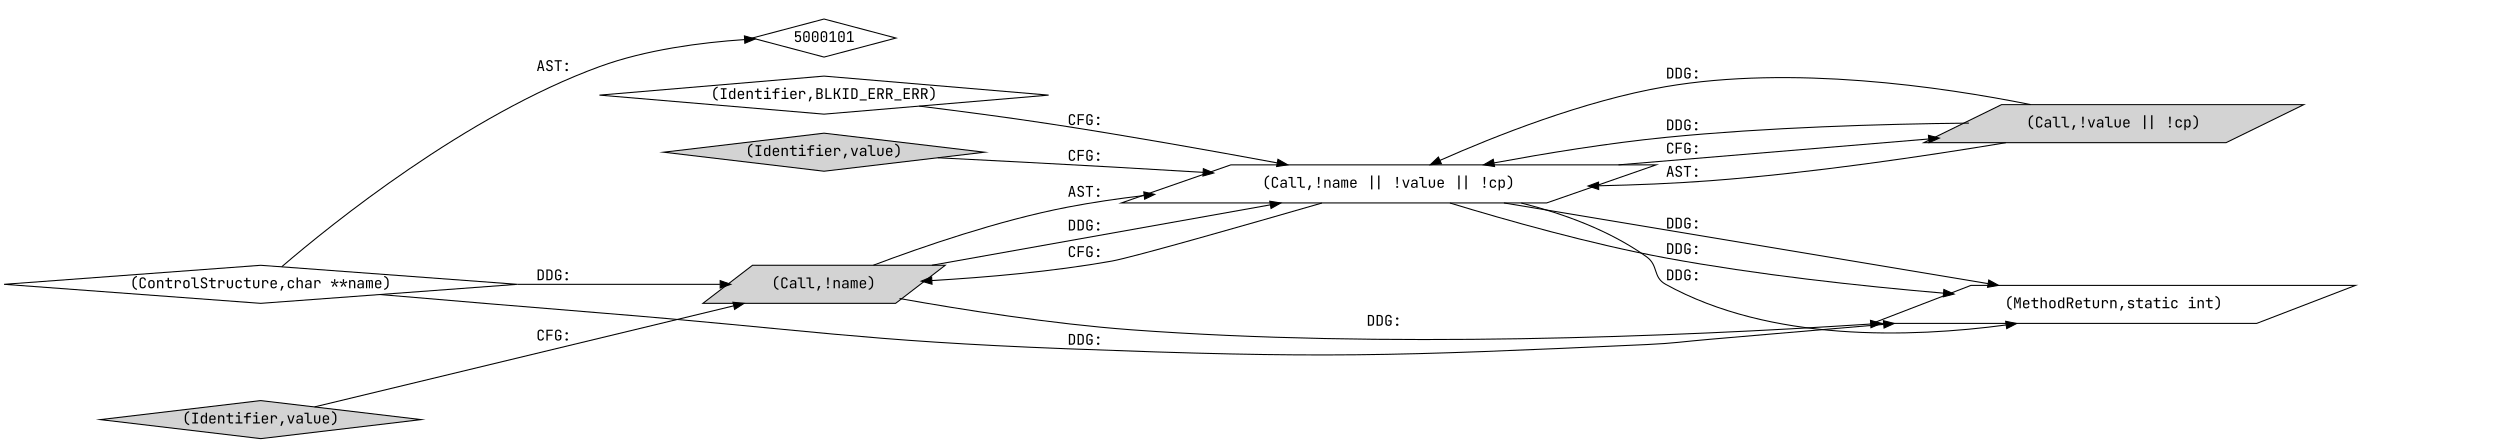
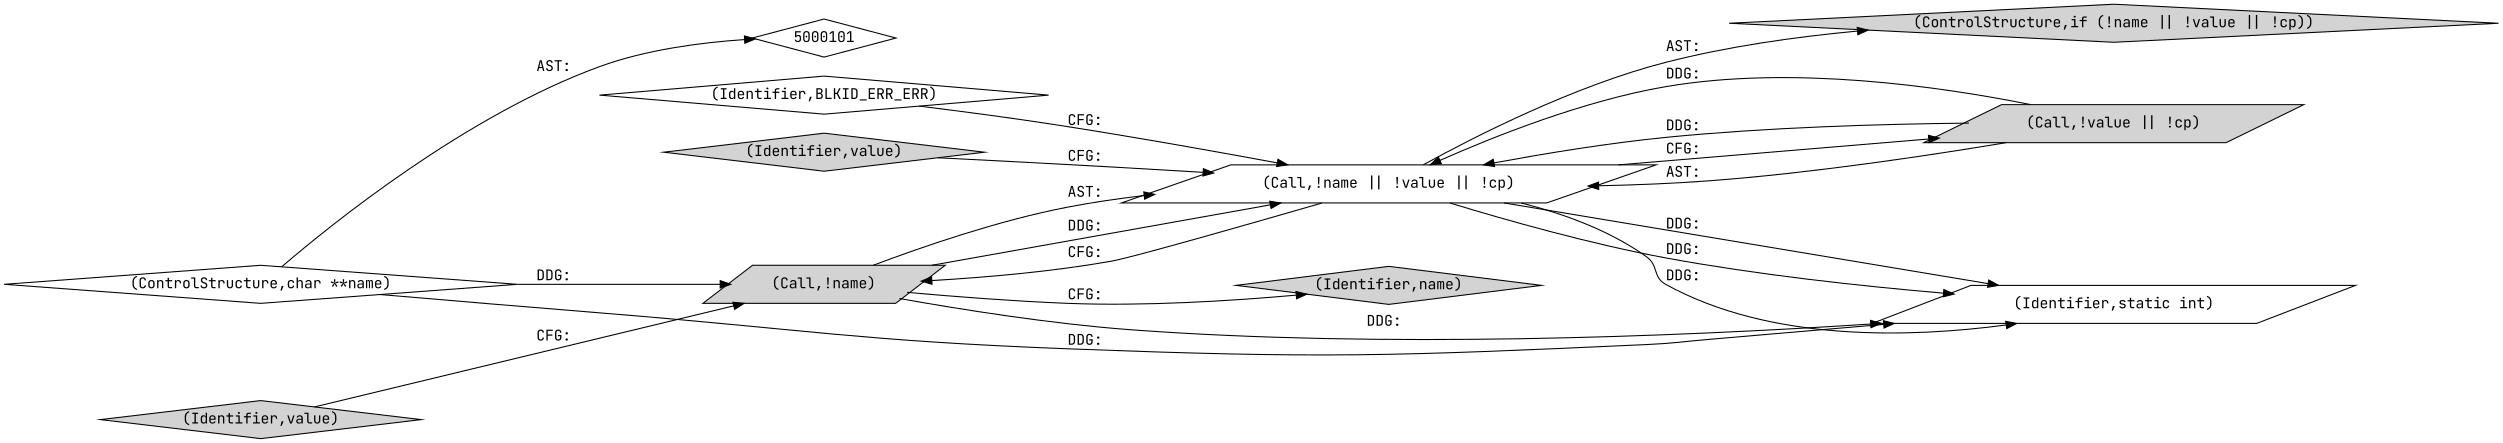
none -> (2114, 23)
none -> (1389, 285)
(2114, 304) -> (2114, 304)
